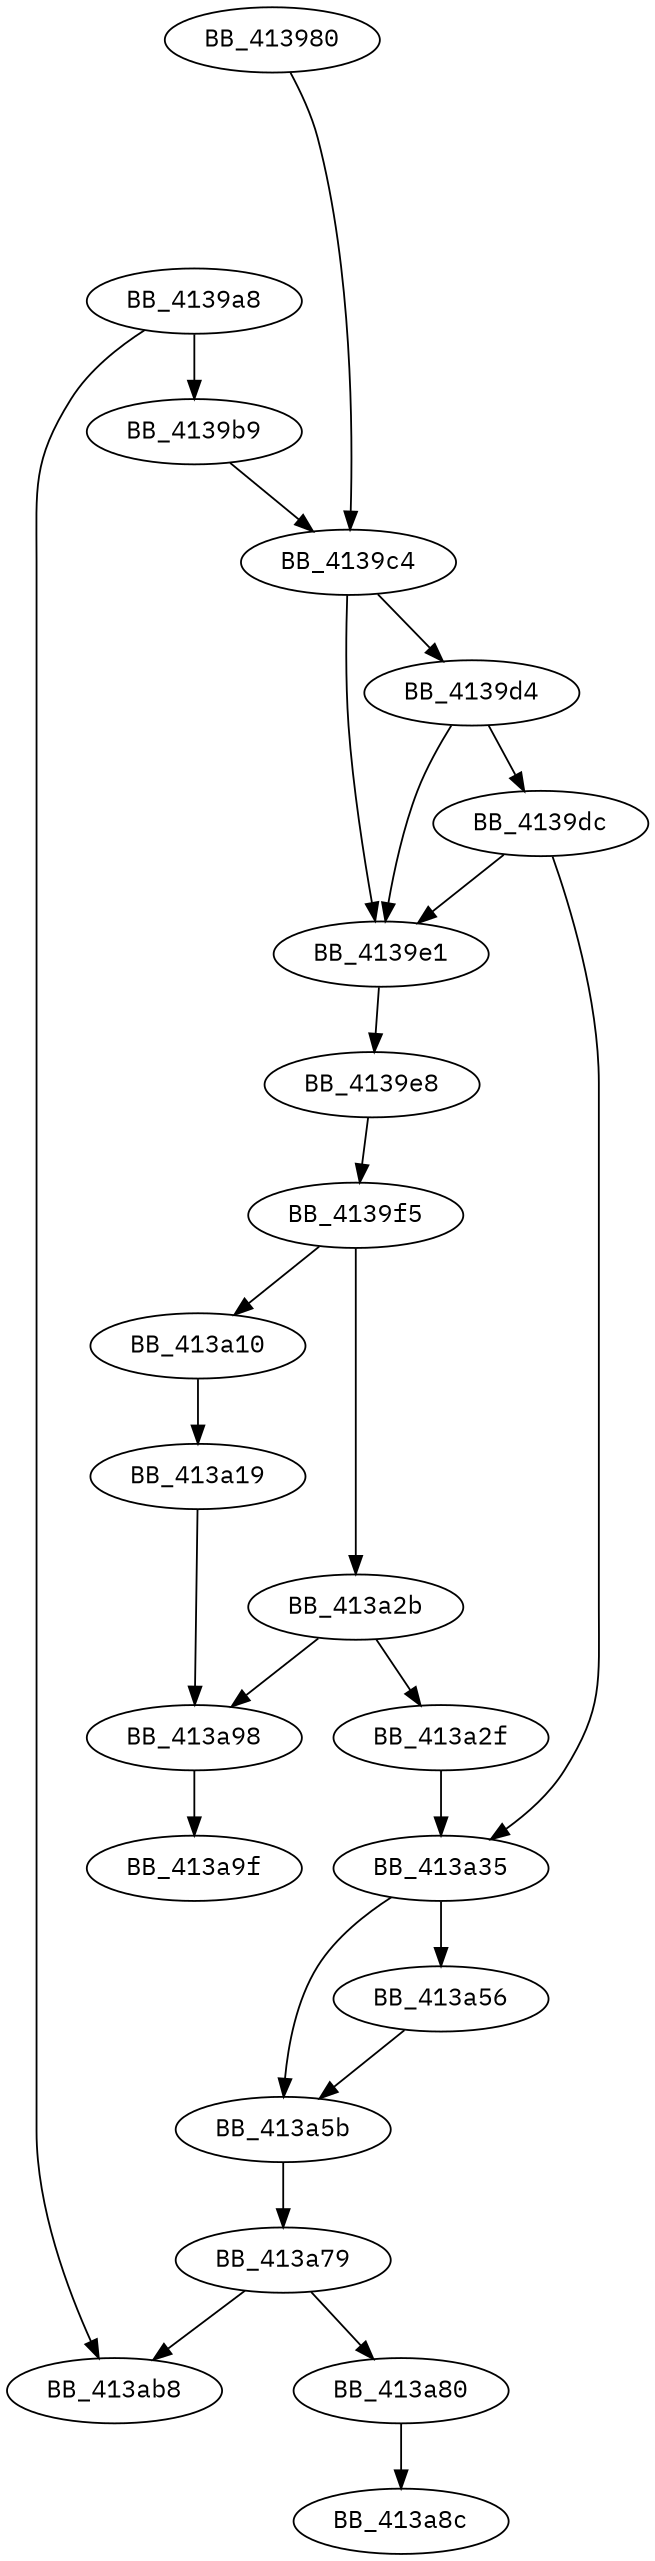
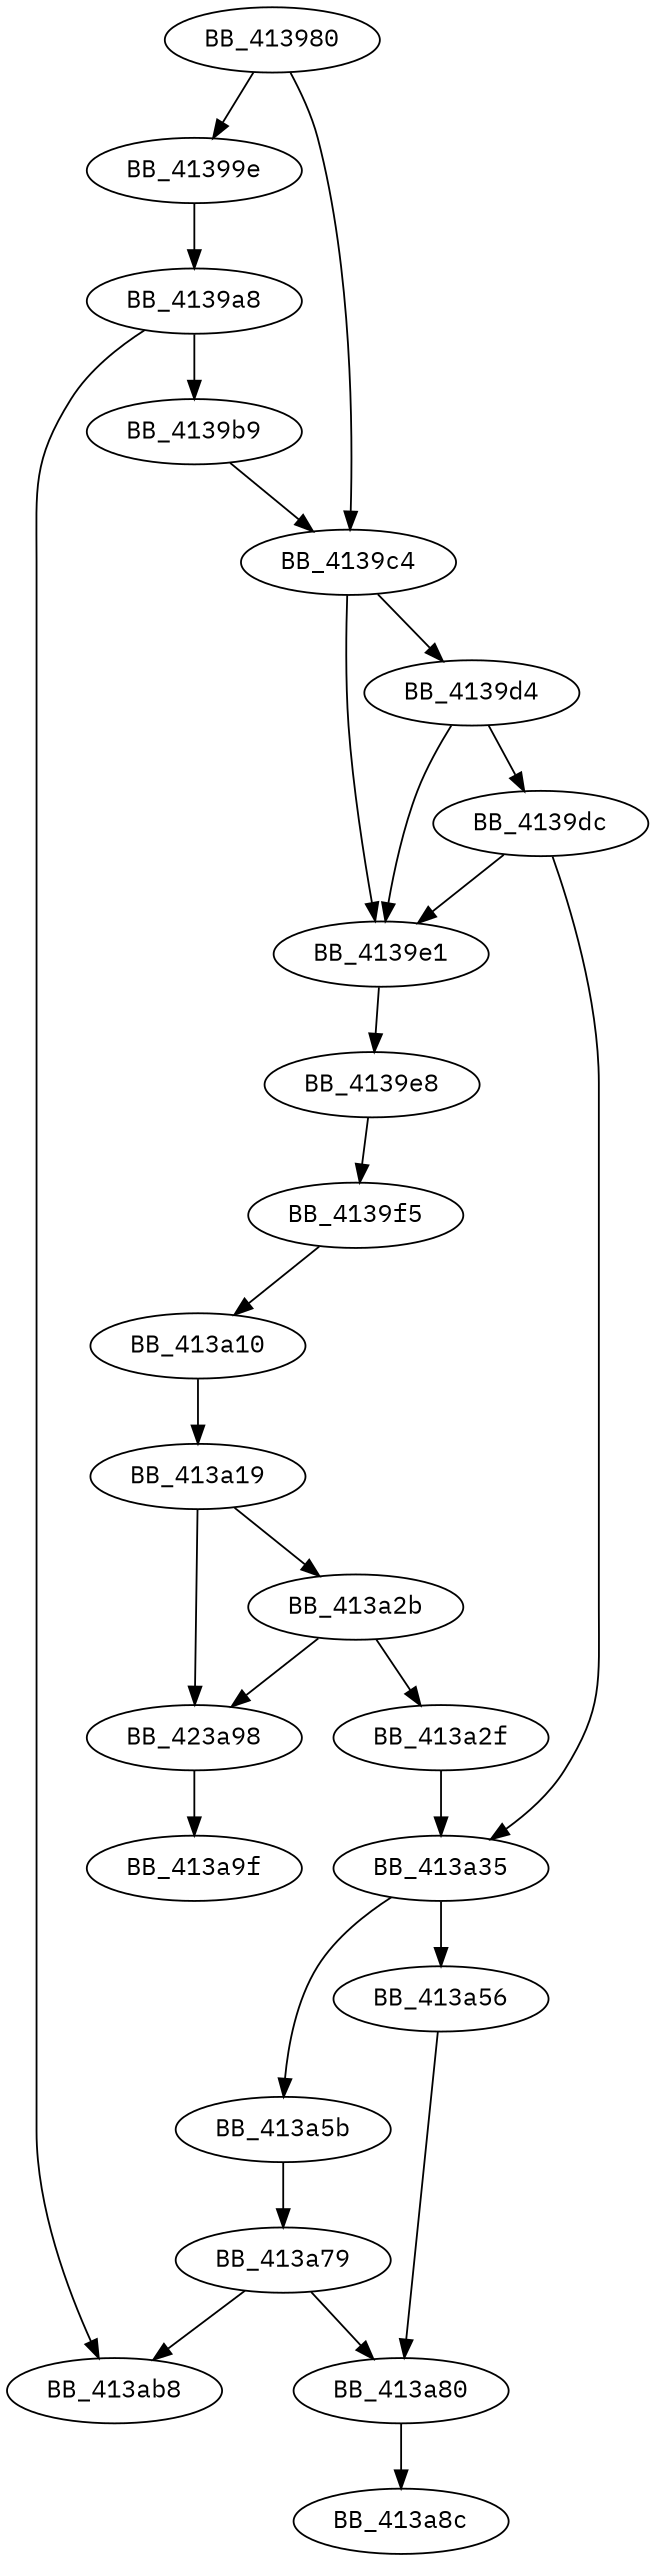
none -> (194, 171)
(356, 1402) -> (270, 1536)
(194, 1738) -> (194, 1738)
(369, 2058) -> (422, 2186)
